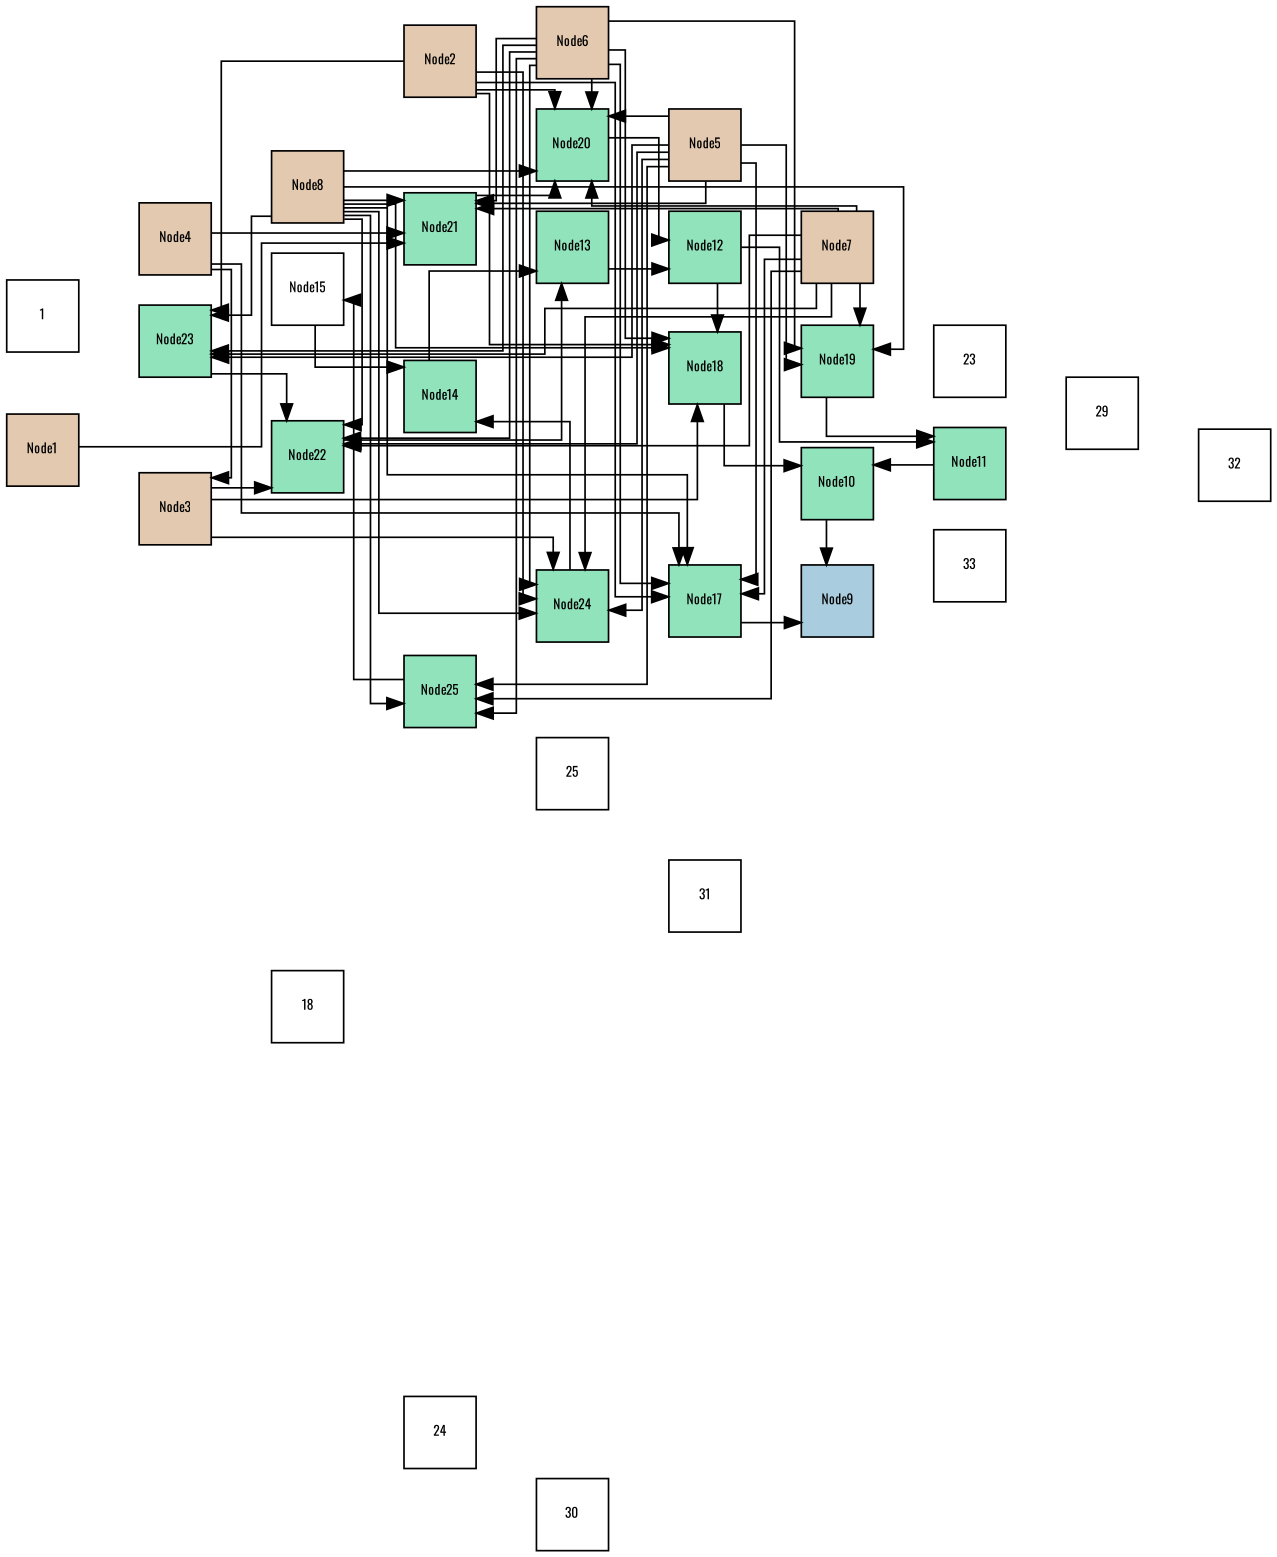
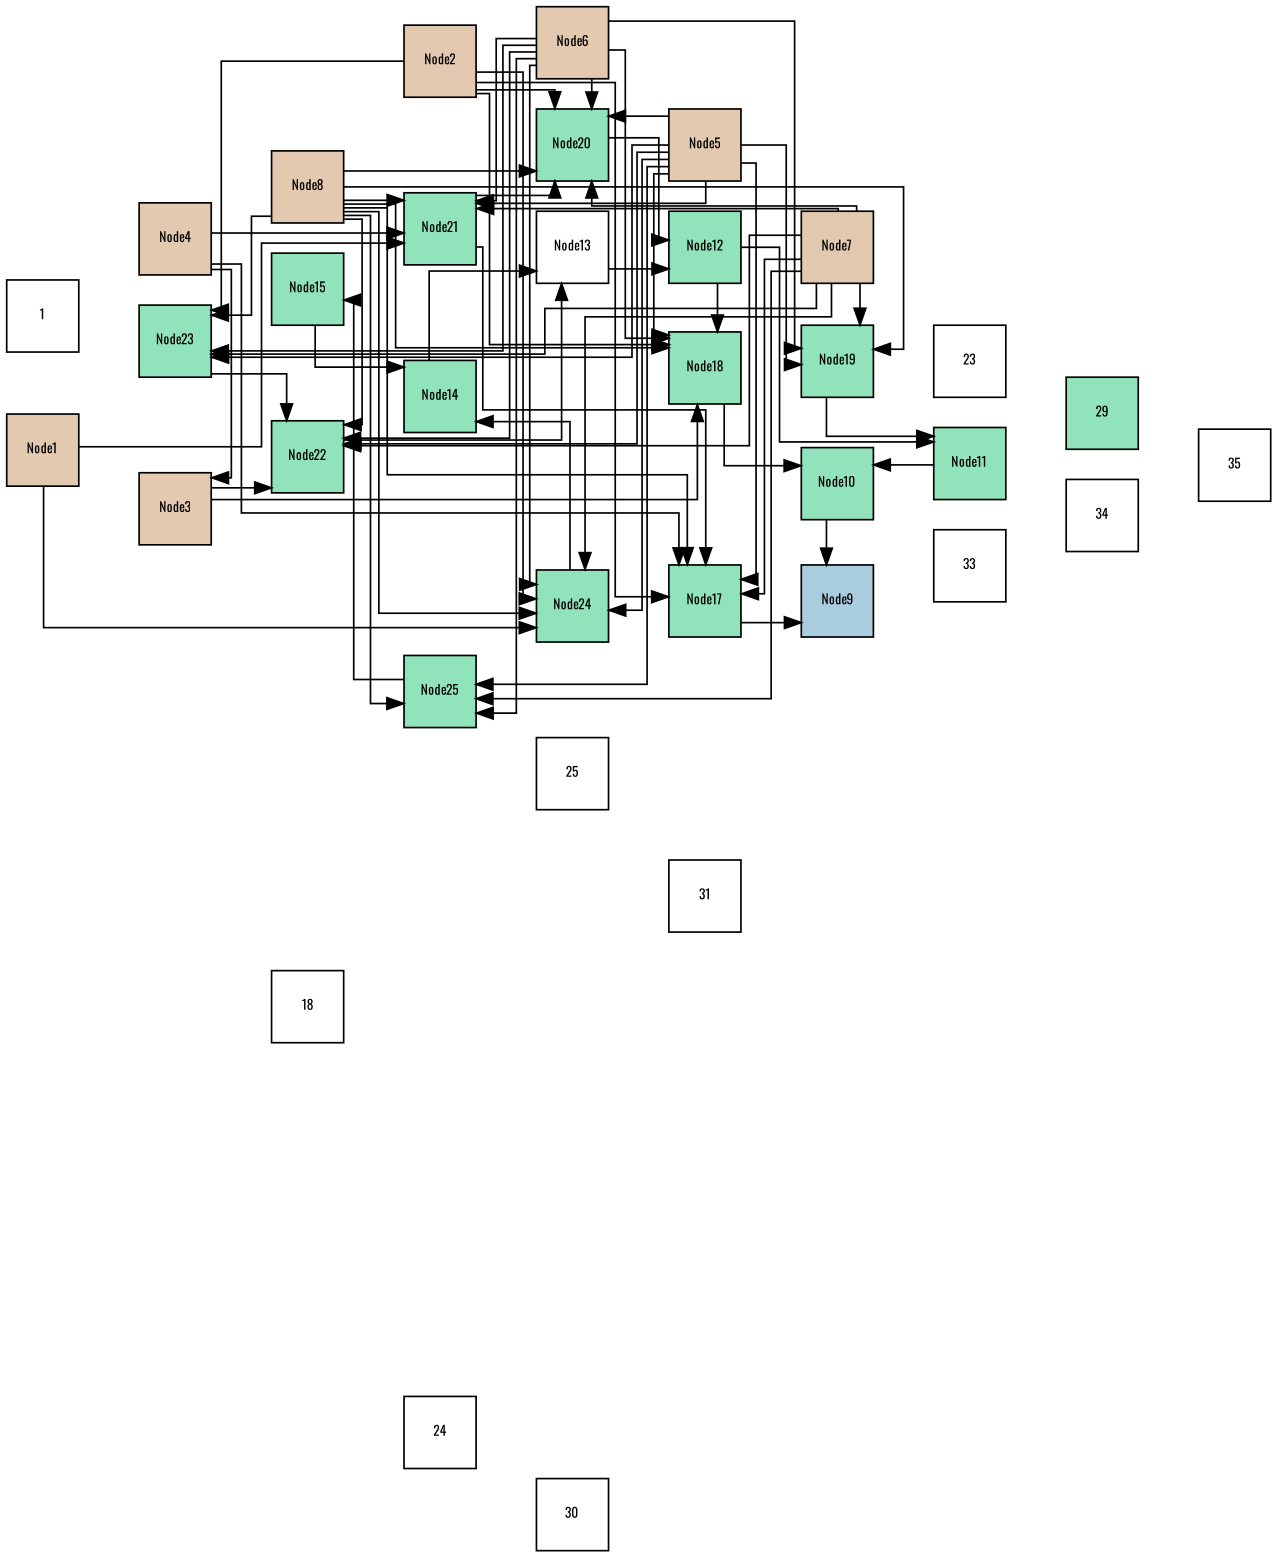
(572, 247) -> (572, 247)
none -> (654, 248)
(308, 289) -> (308, 289)
(620, 334) -> (605, 410)
(1102, 413) -> (1102, 413)
(1235, 465) -> (1235, 465)
none -> (1102, 515)
(390, 537) -> (211, 628)
